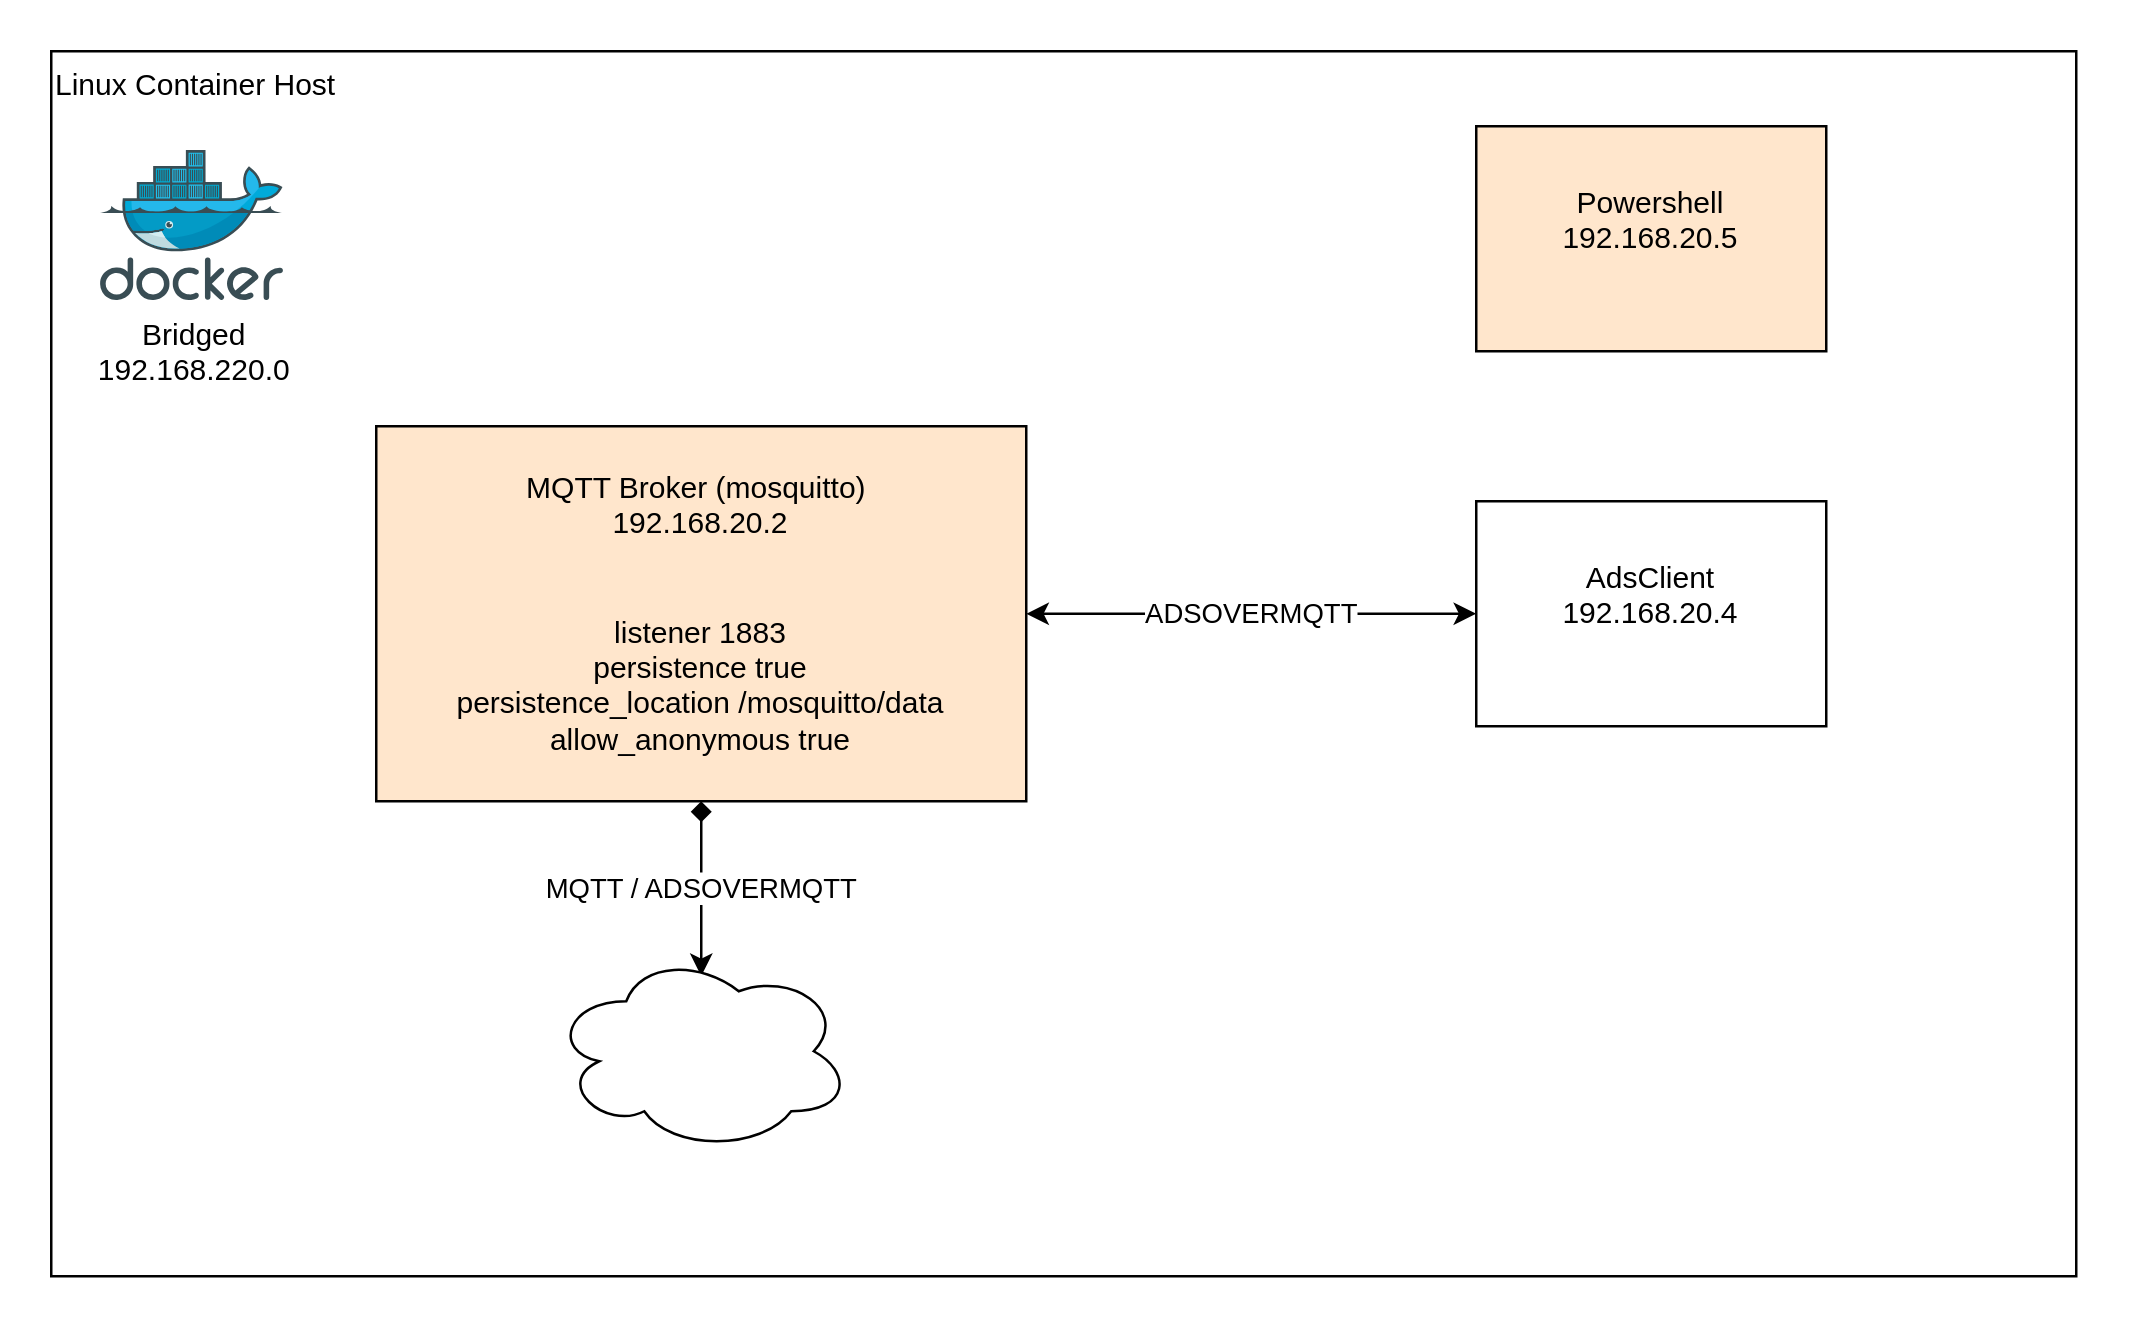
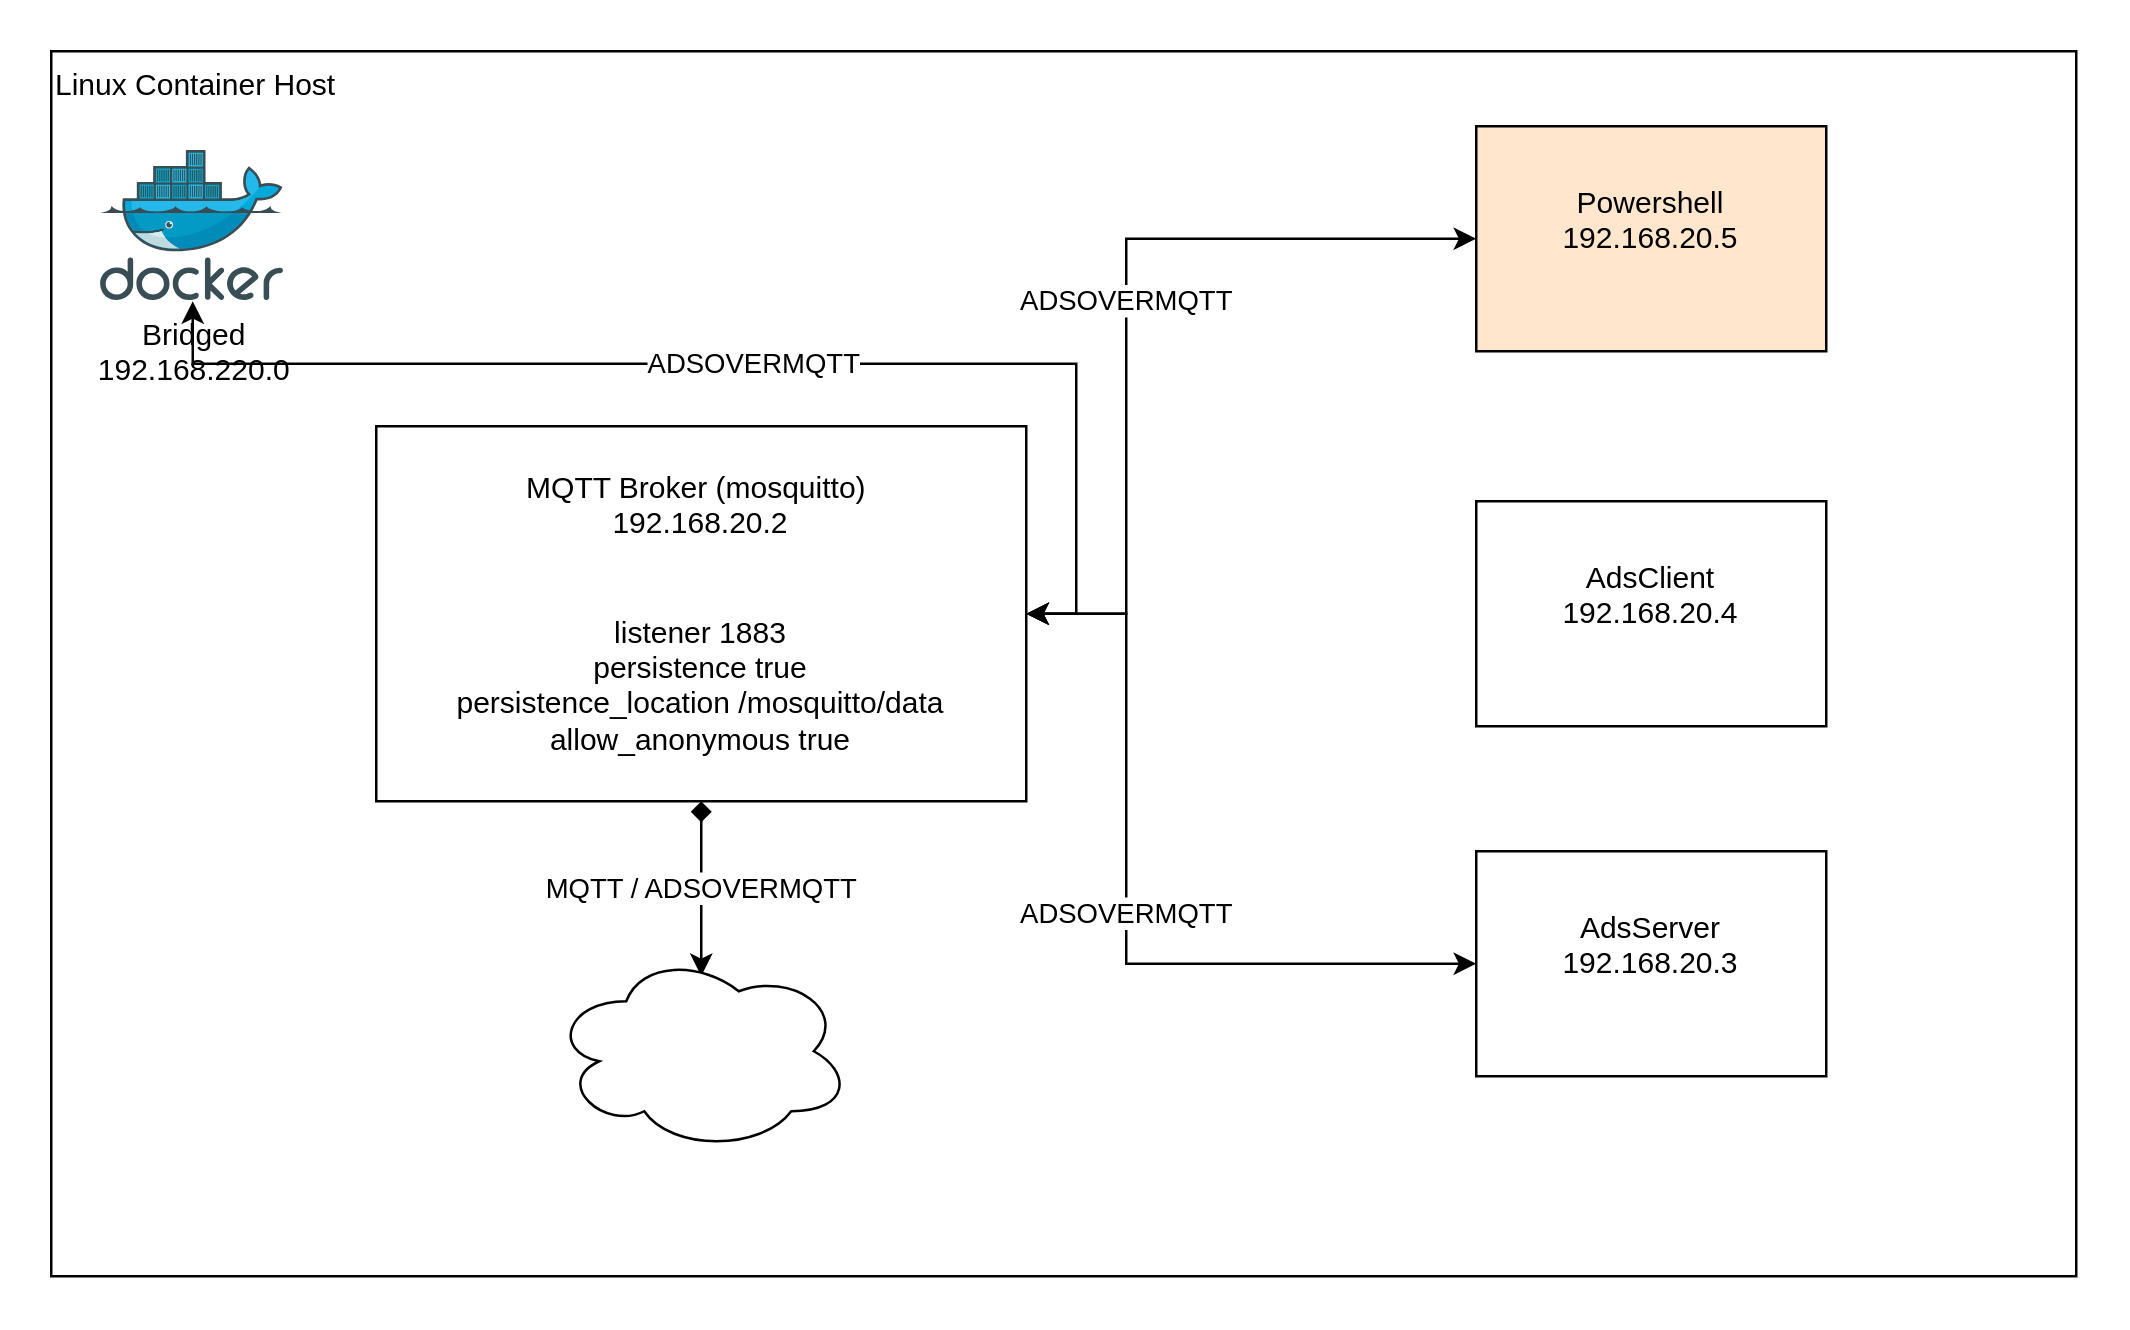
none -> (1126, 257)
(701, 614) -> (701, 614)
(1403, 614) -> (428, 364)
none -> (1126, 958)
none -> (1651, 964)
